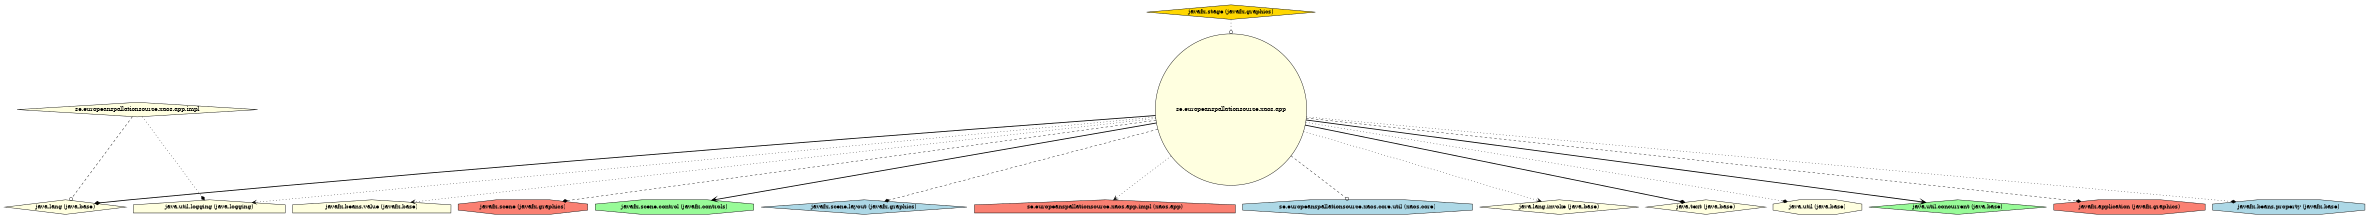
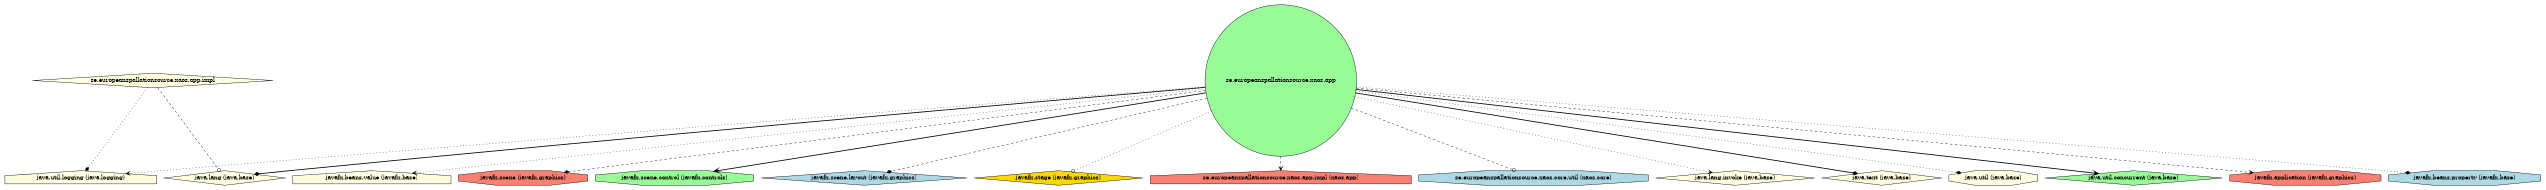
(1231, 25) -> (1143, 141)
(1231, 110) -> (1281, 81)
(1691, 160) -> (1803, 130)
(1144, 177) -> (1281, 161)
